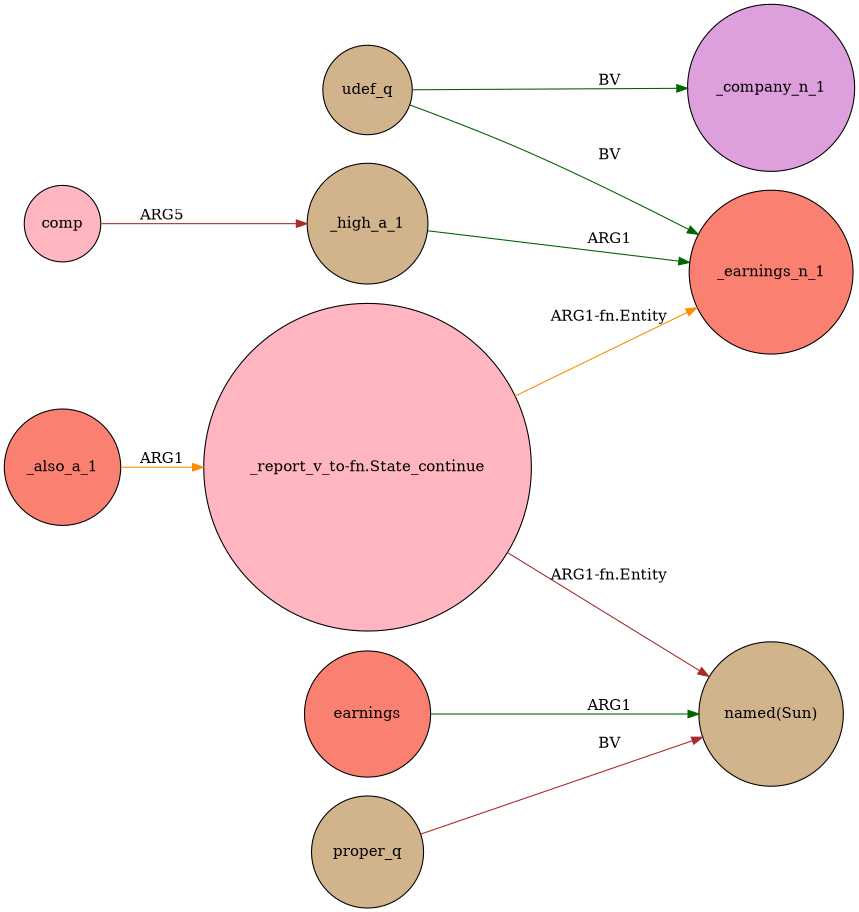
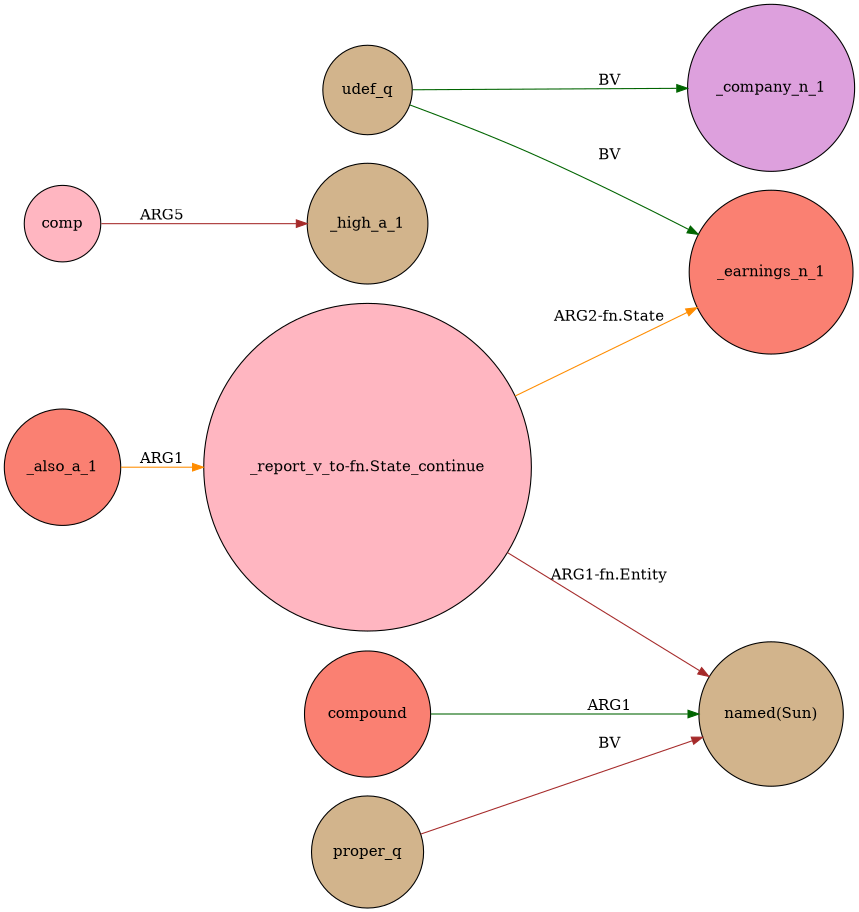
(553, 246) -> none
(610, 317) -> (610, 317)
(368, 714) -> (368, 714)
